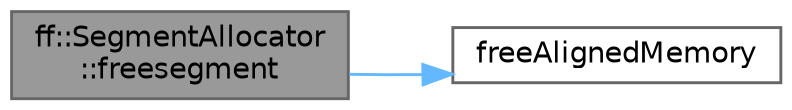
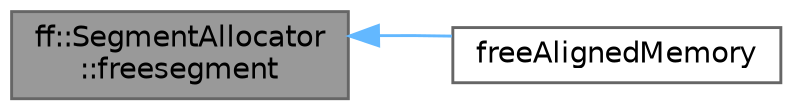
(386, 75) -> (416, 36)
